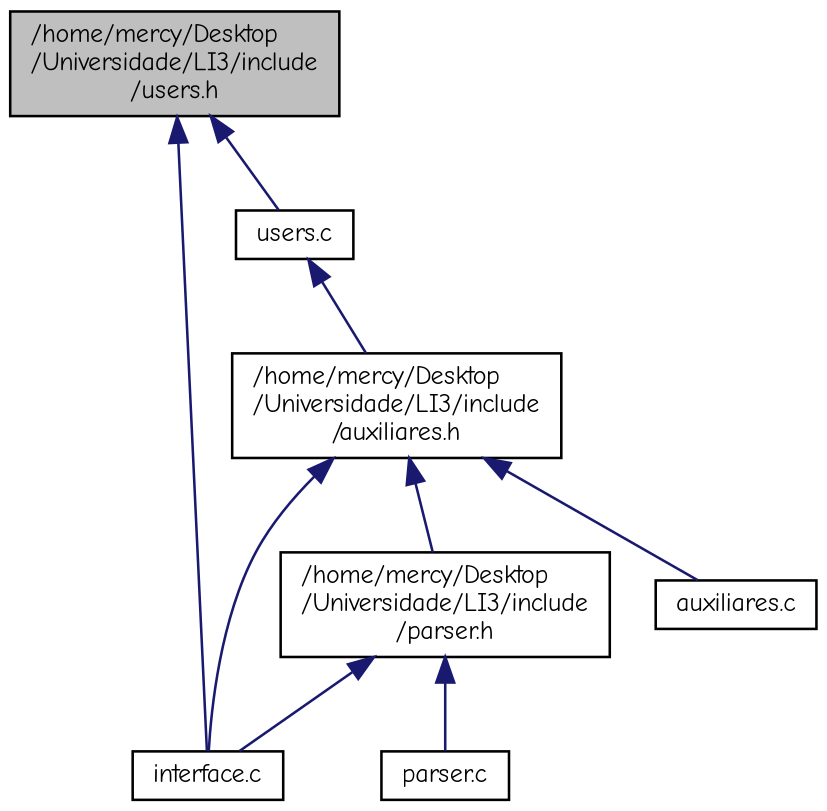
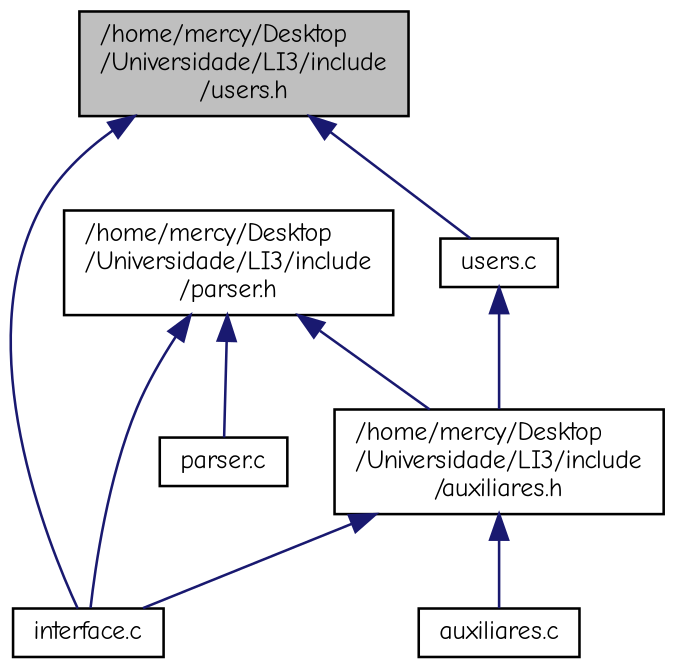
(424, 518) -> (375, 370)
